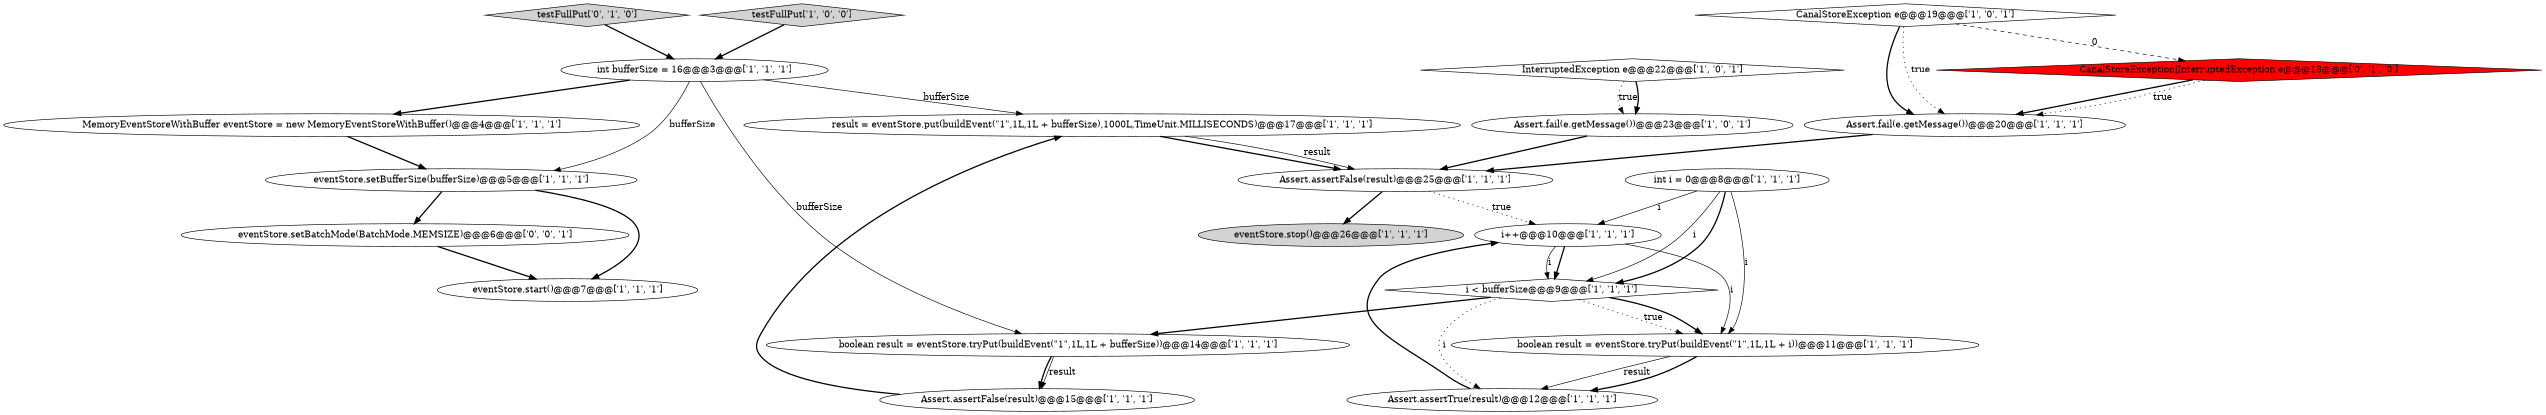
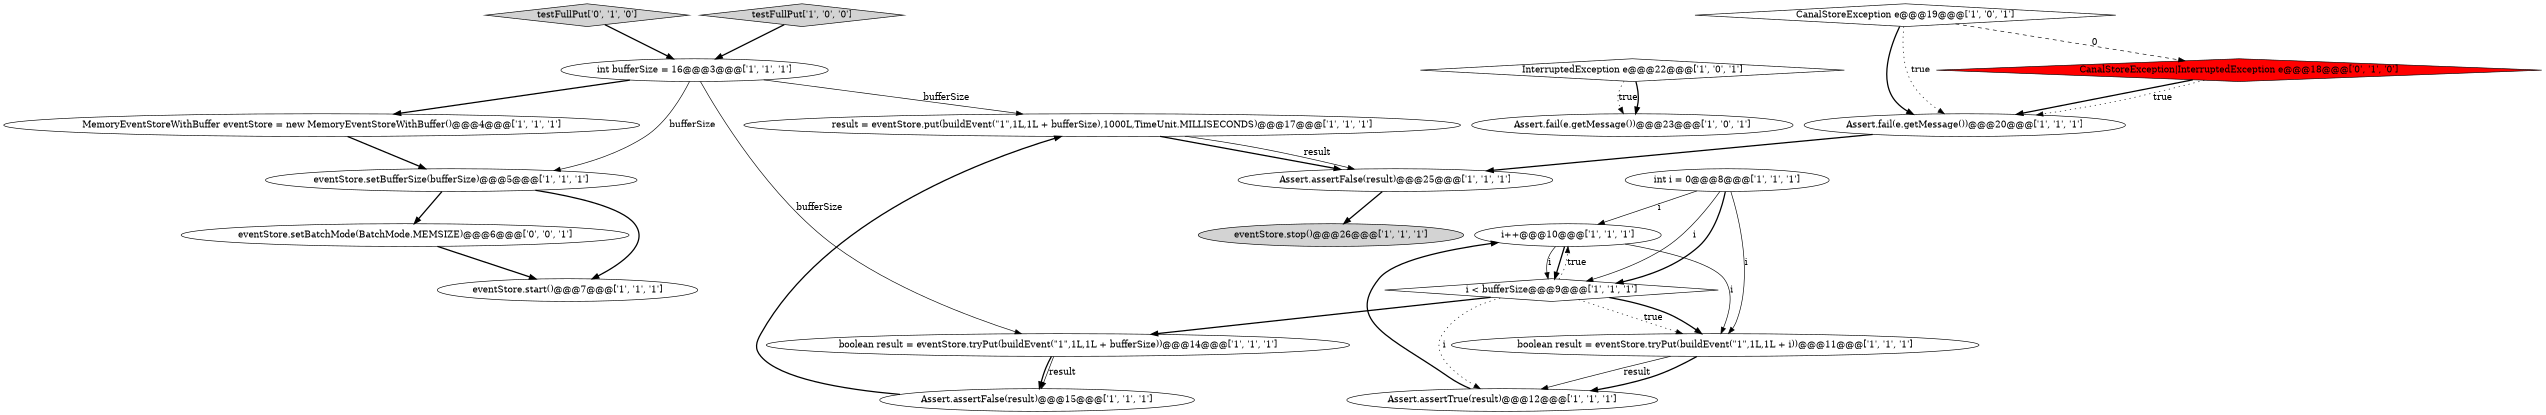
(1517, 152) -> none
(1479, 207) -> (1565, 267)
